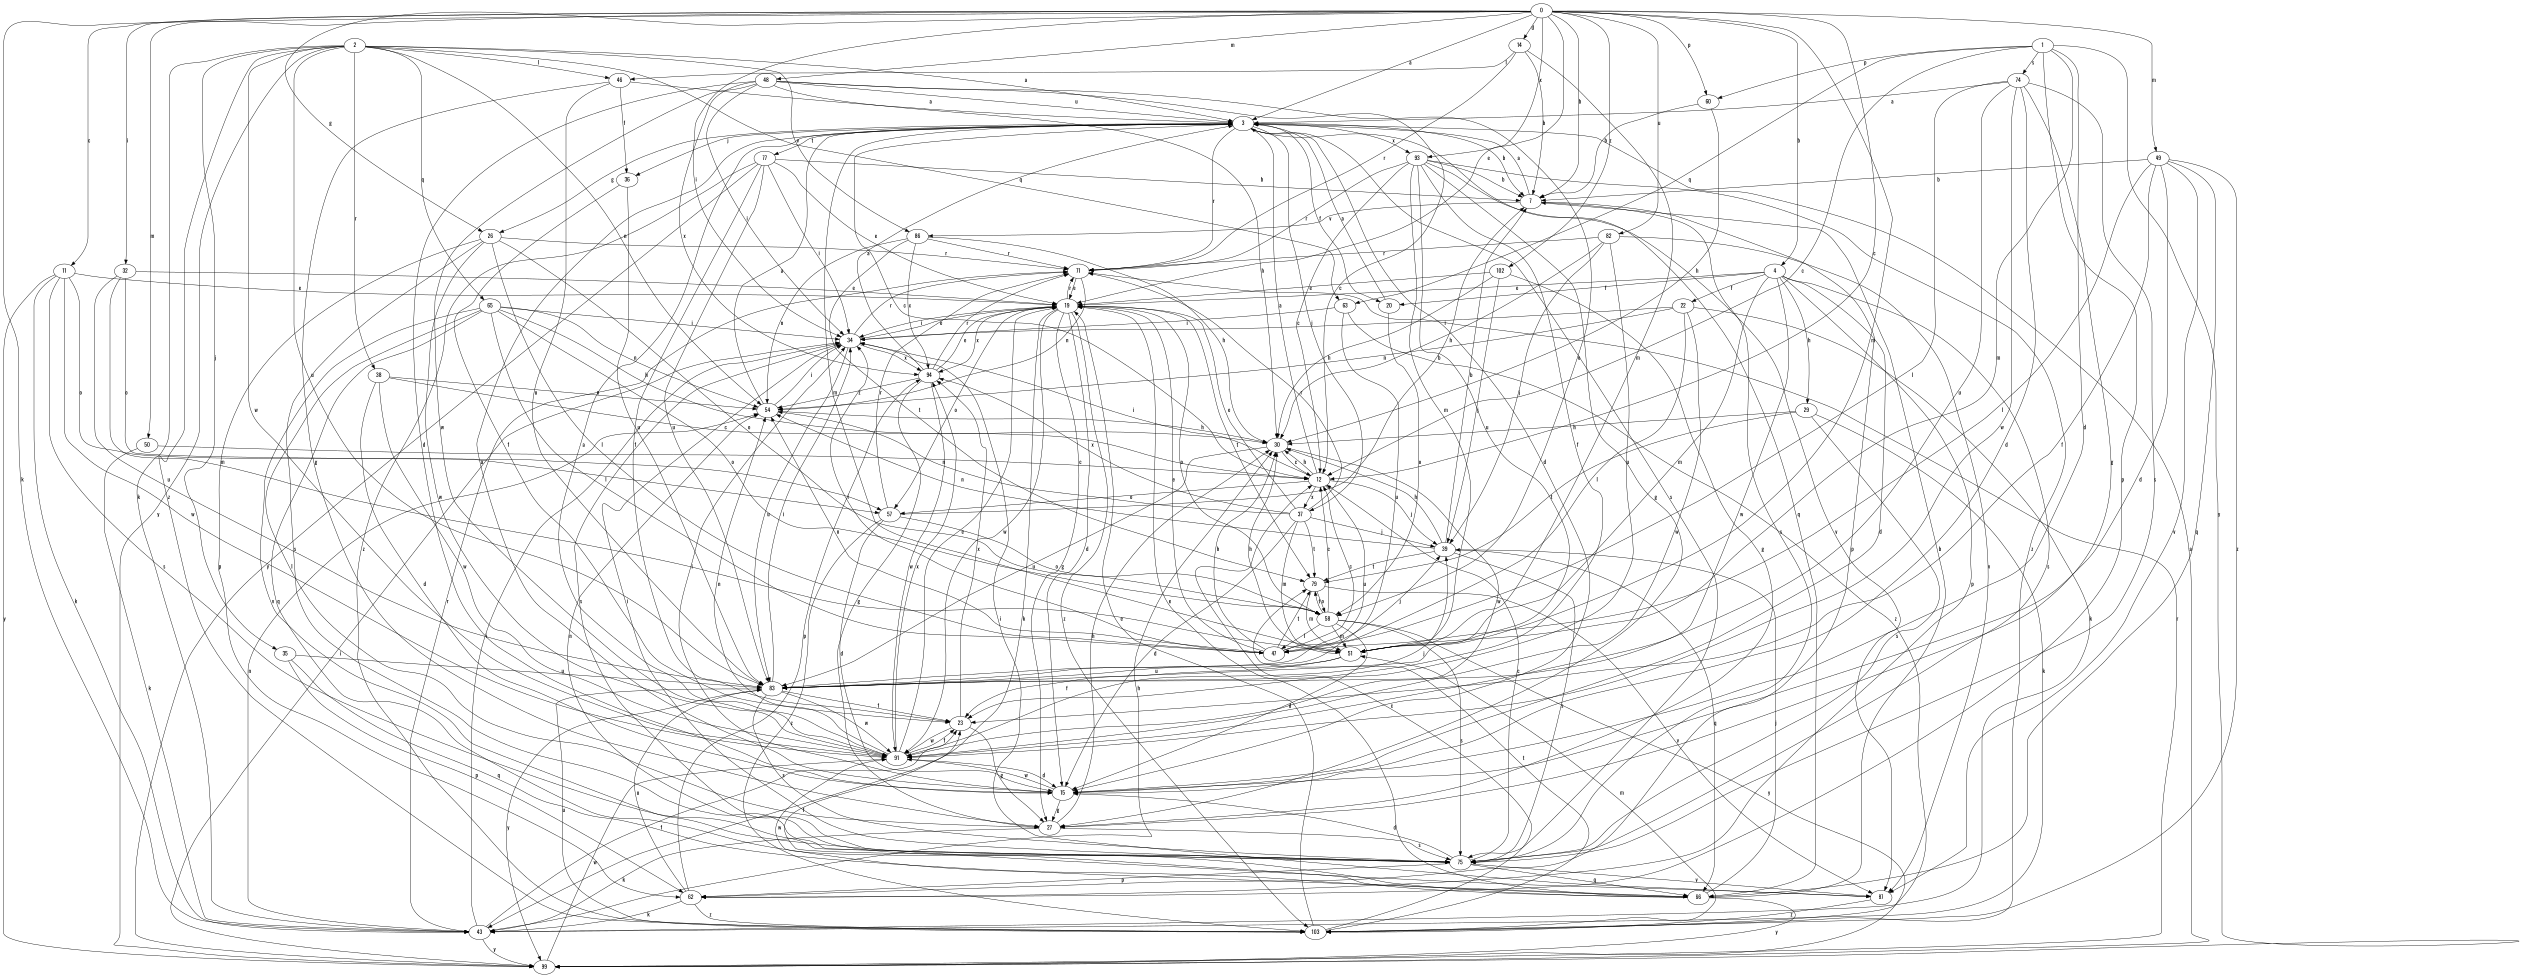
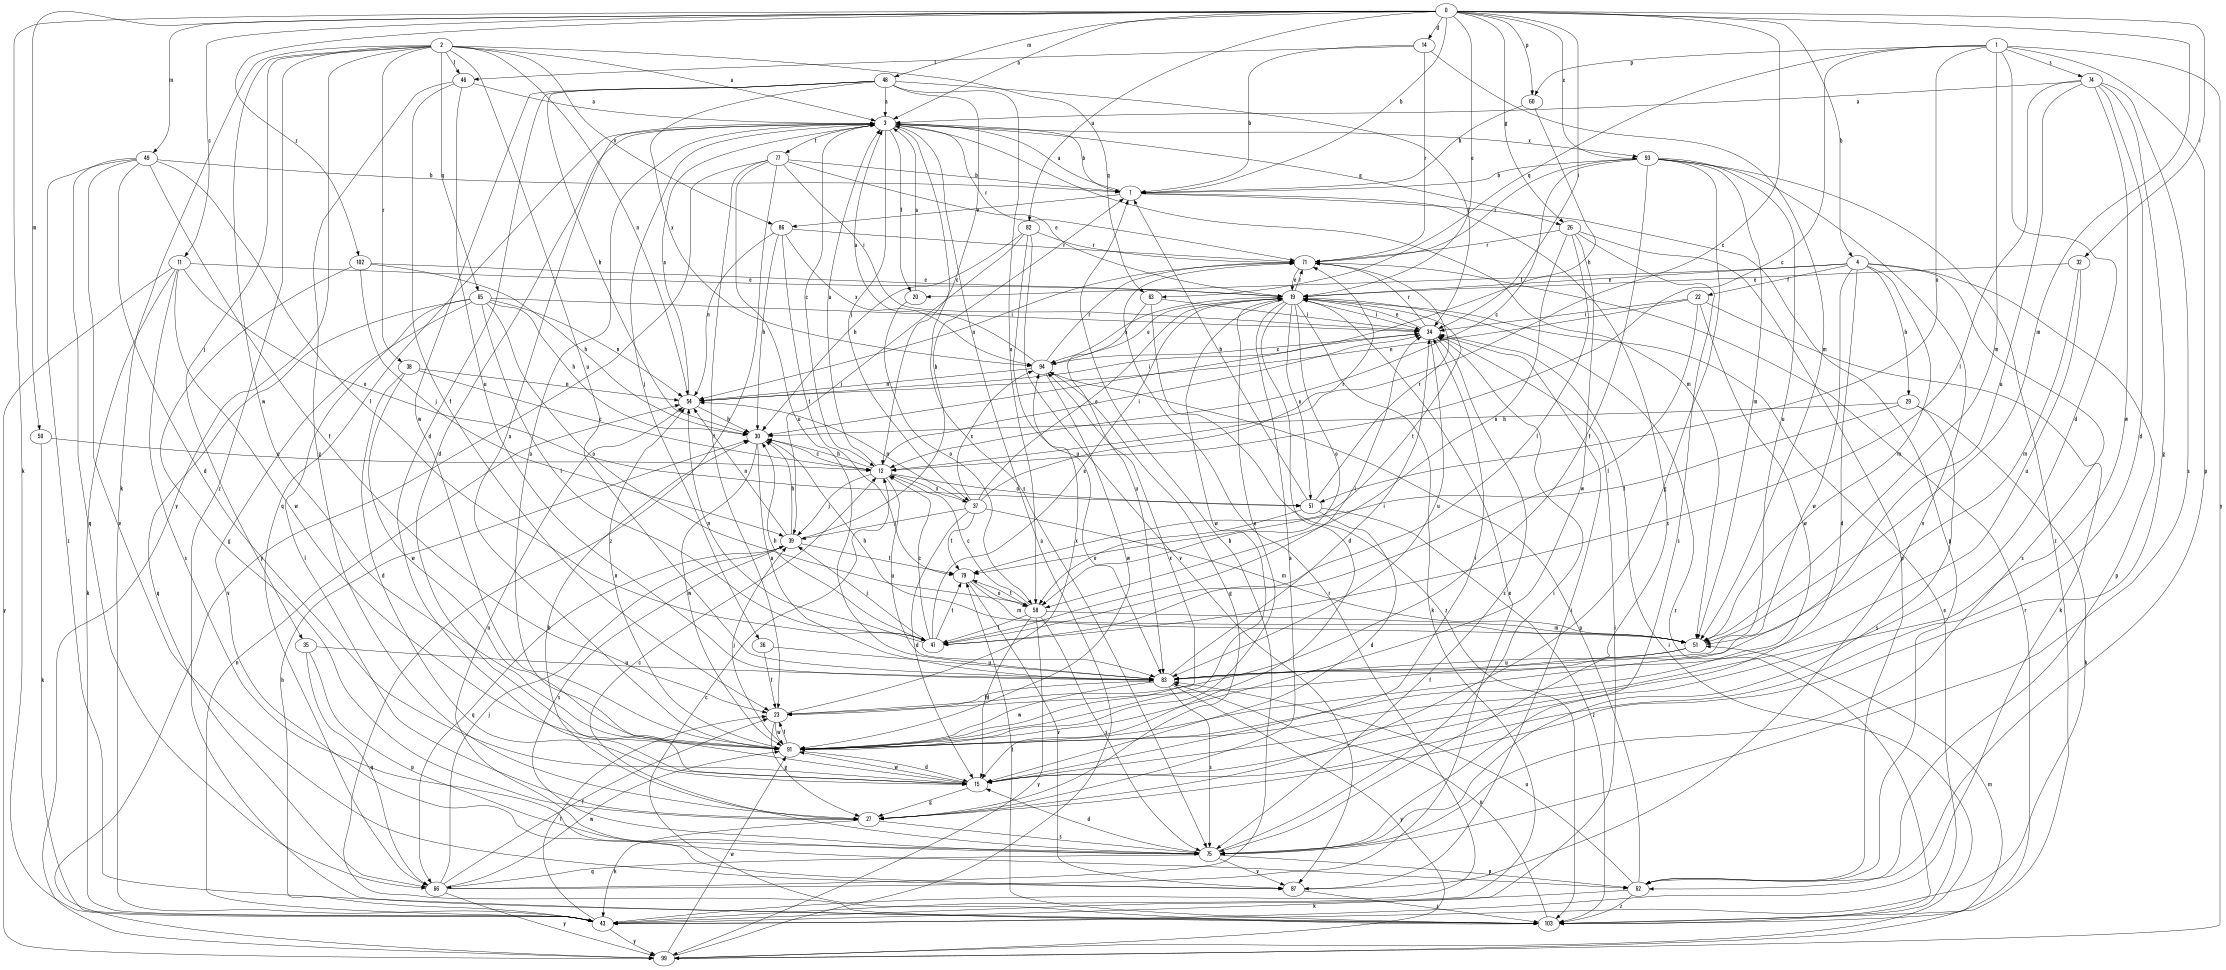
(1077, 102) -> (887, 102)
(623, 128) -> (451, 412)
(859, 393) -> (888, 385)
(535, 460) -> (1791, 403)
(1063, 567) -> (1291, 559)
